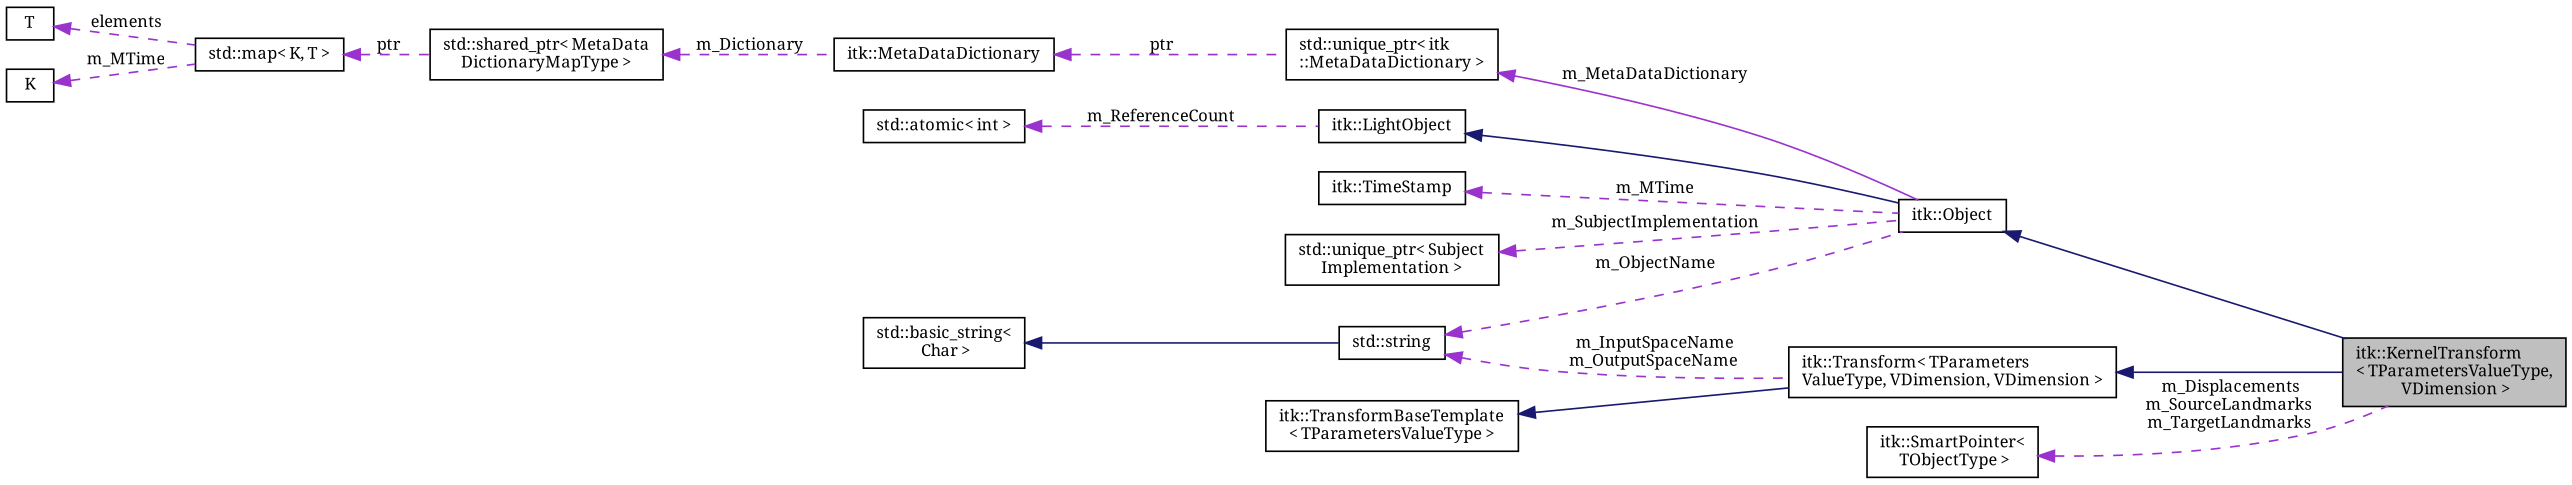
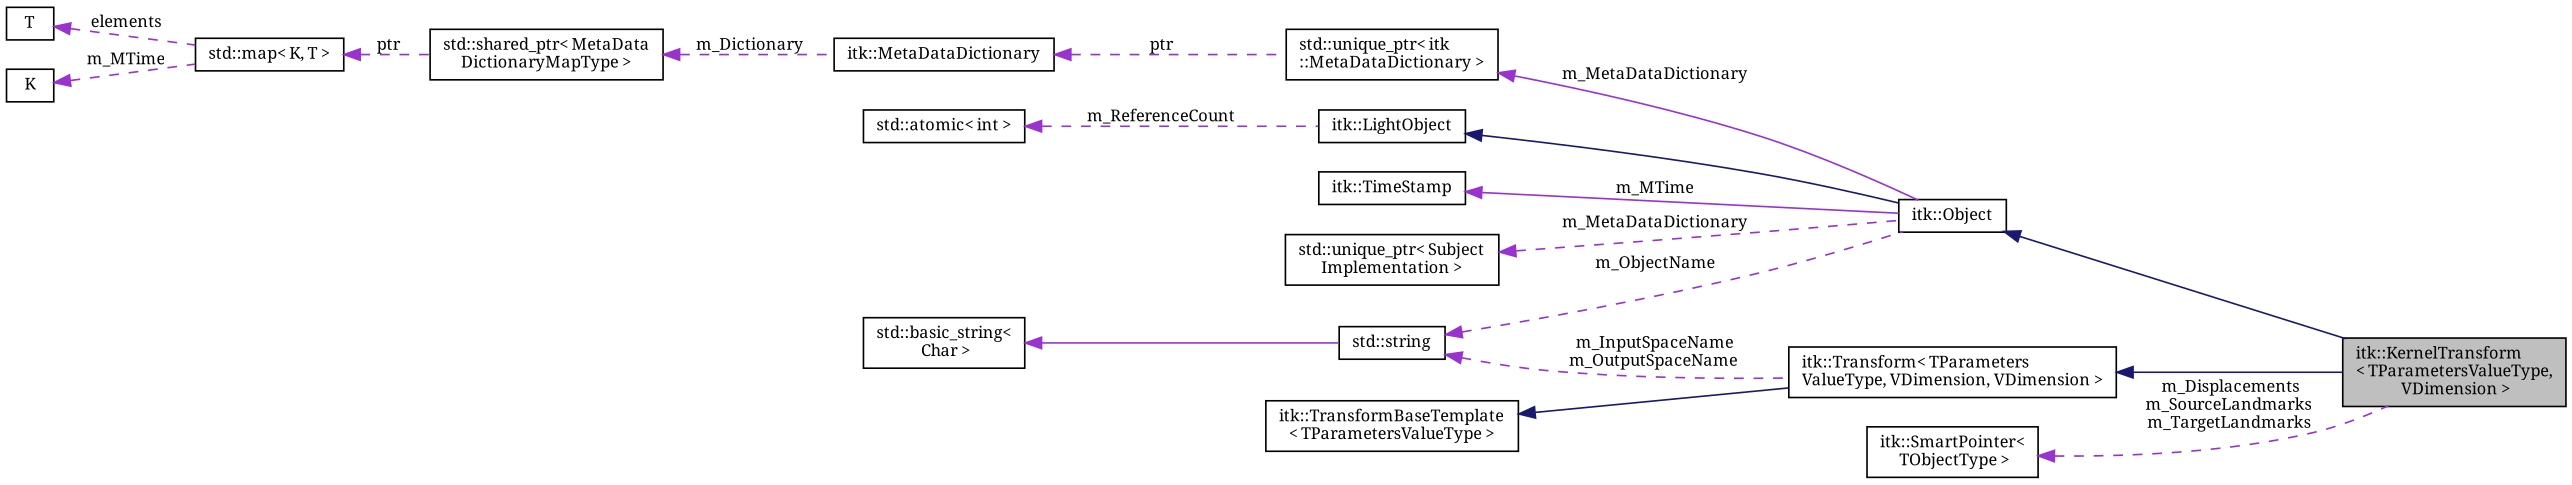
(1690, 203) -> (1690, 203)
(1654, 223) -> (1654, 223)
(1190, 343) -> (1190, 343)
